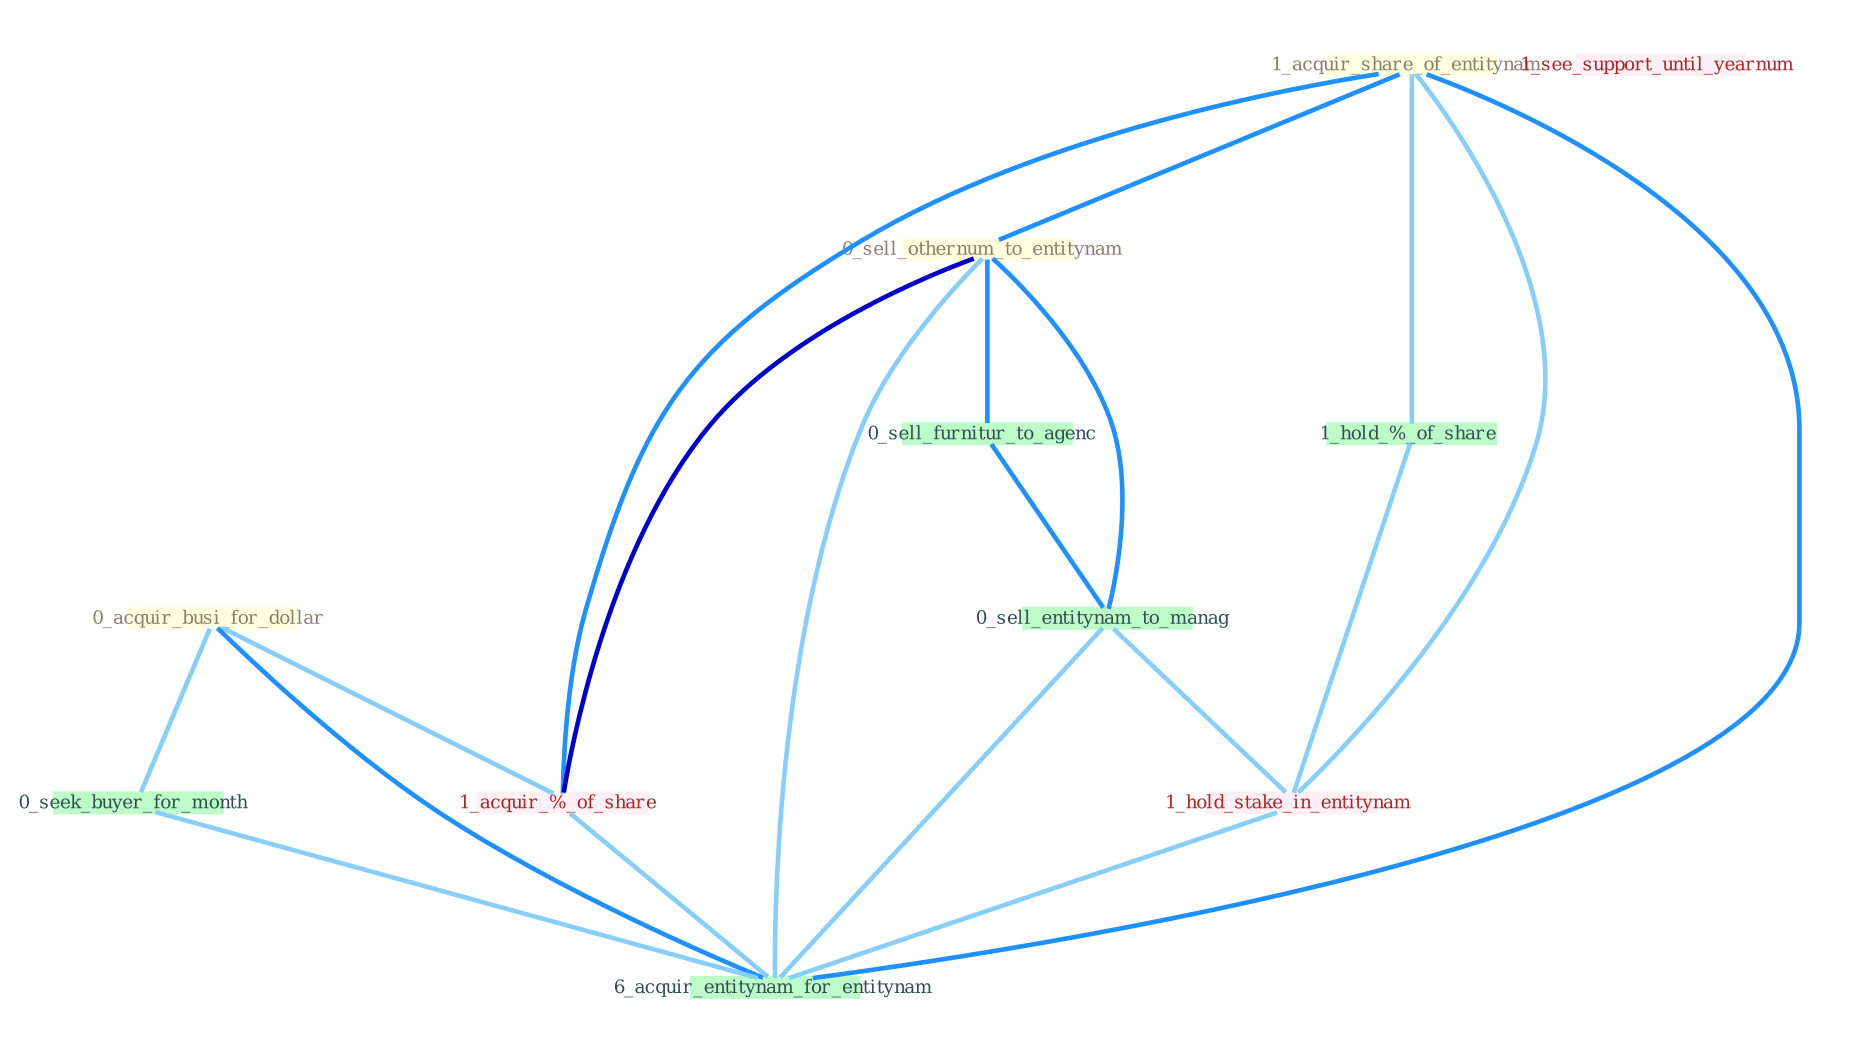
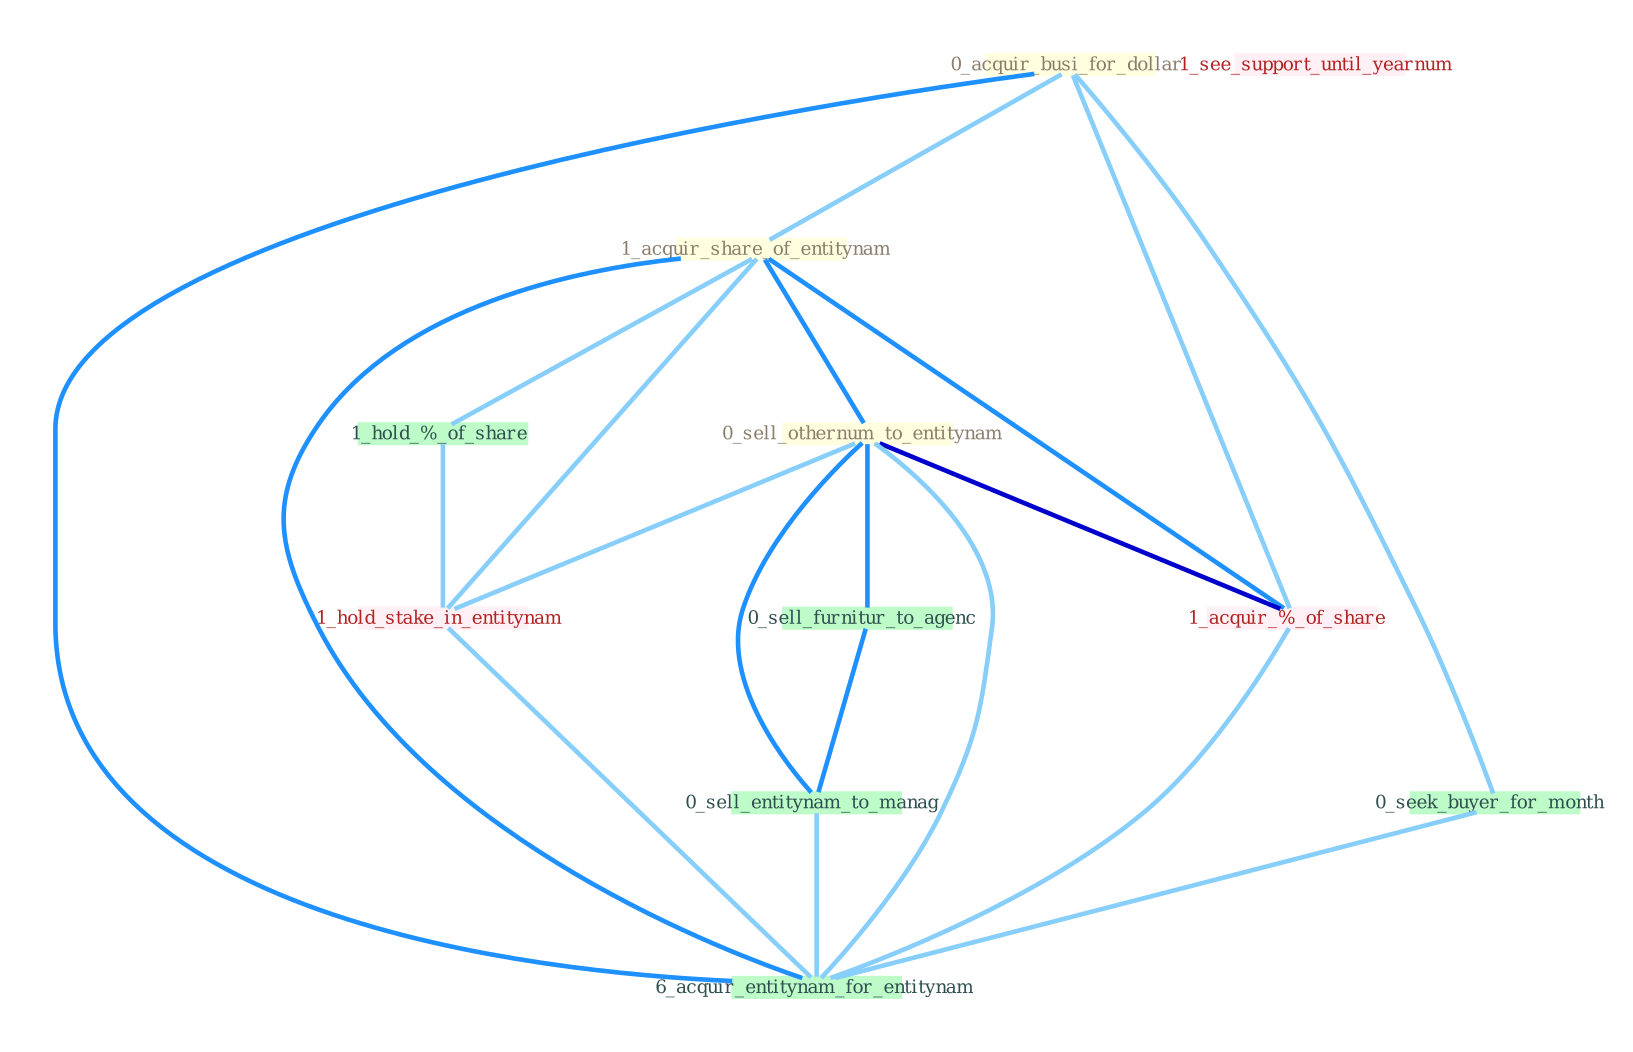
none -> (916, 157)
(1199, 710) -> (655, 526)
